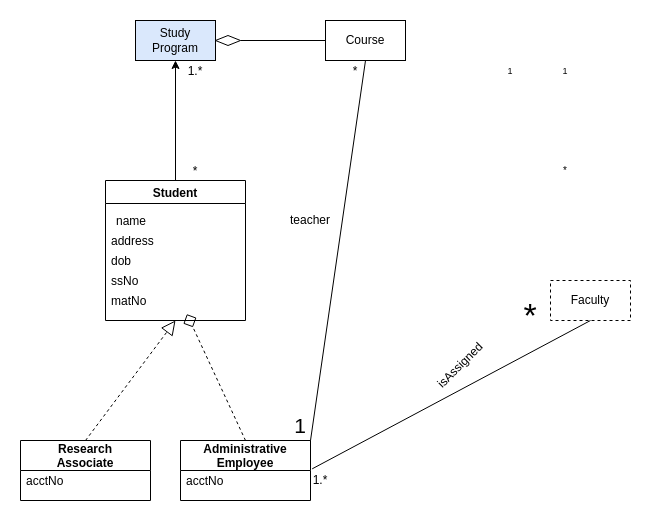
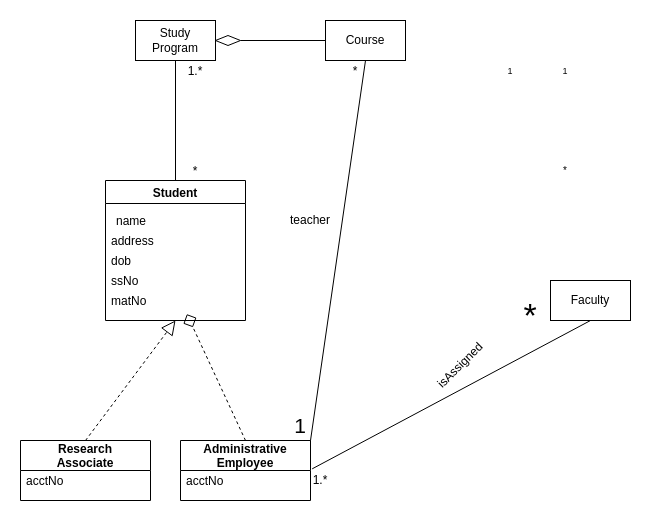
(176, 41) -> (176, 41)
(176, 69) -> (176, 67)
(591, 301) -> (591, 301)
